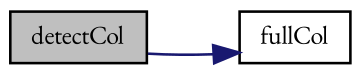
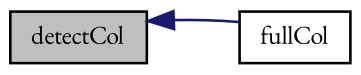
(181, 55) -> (207, 20)
